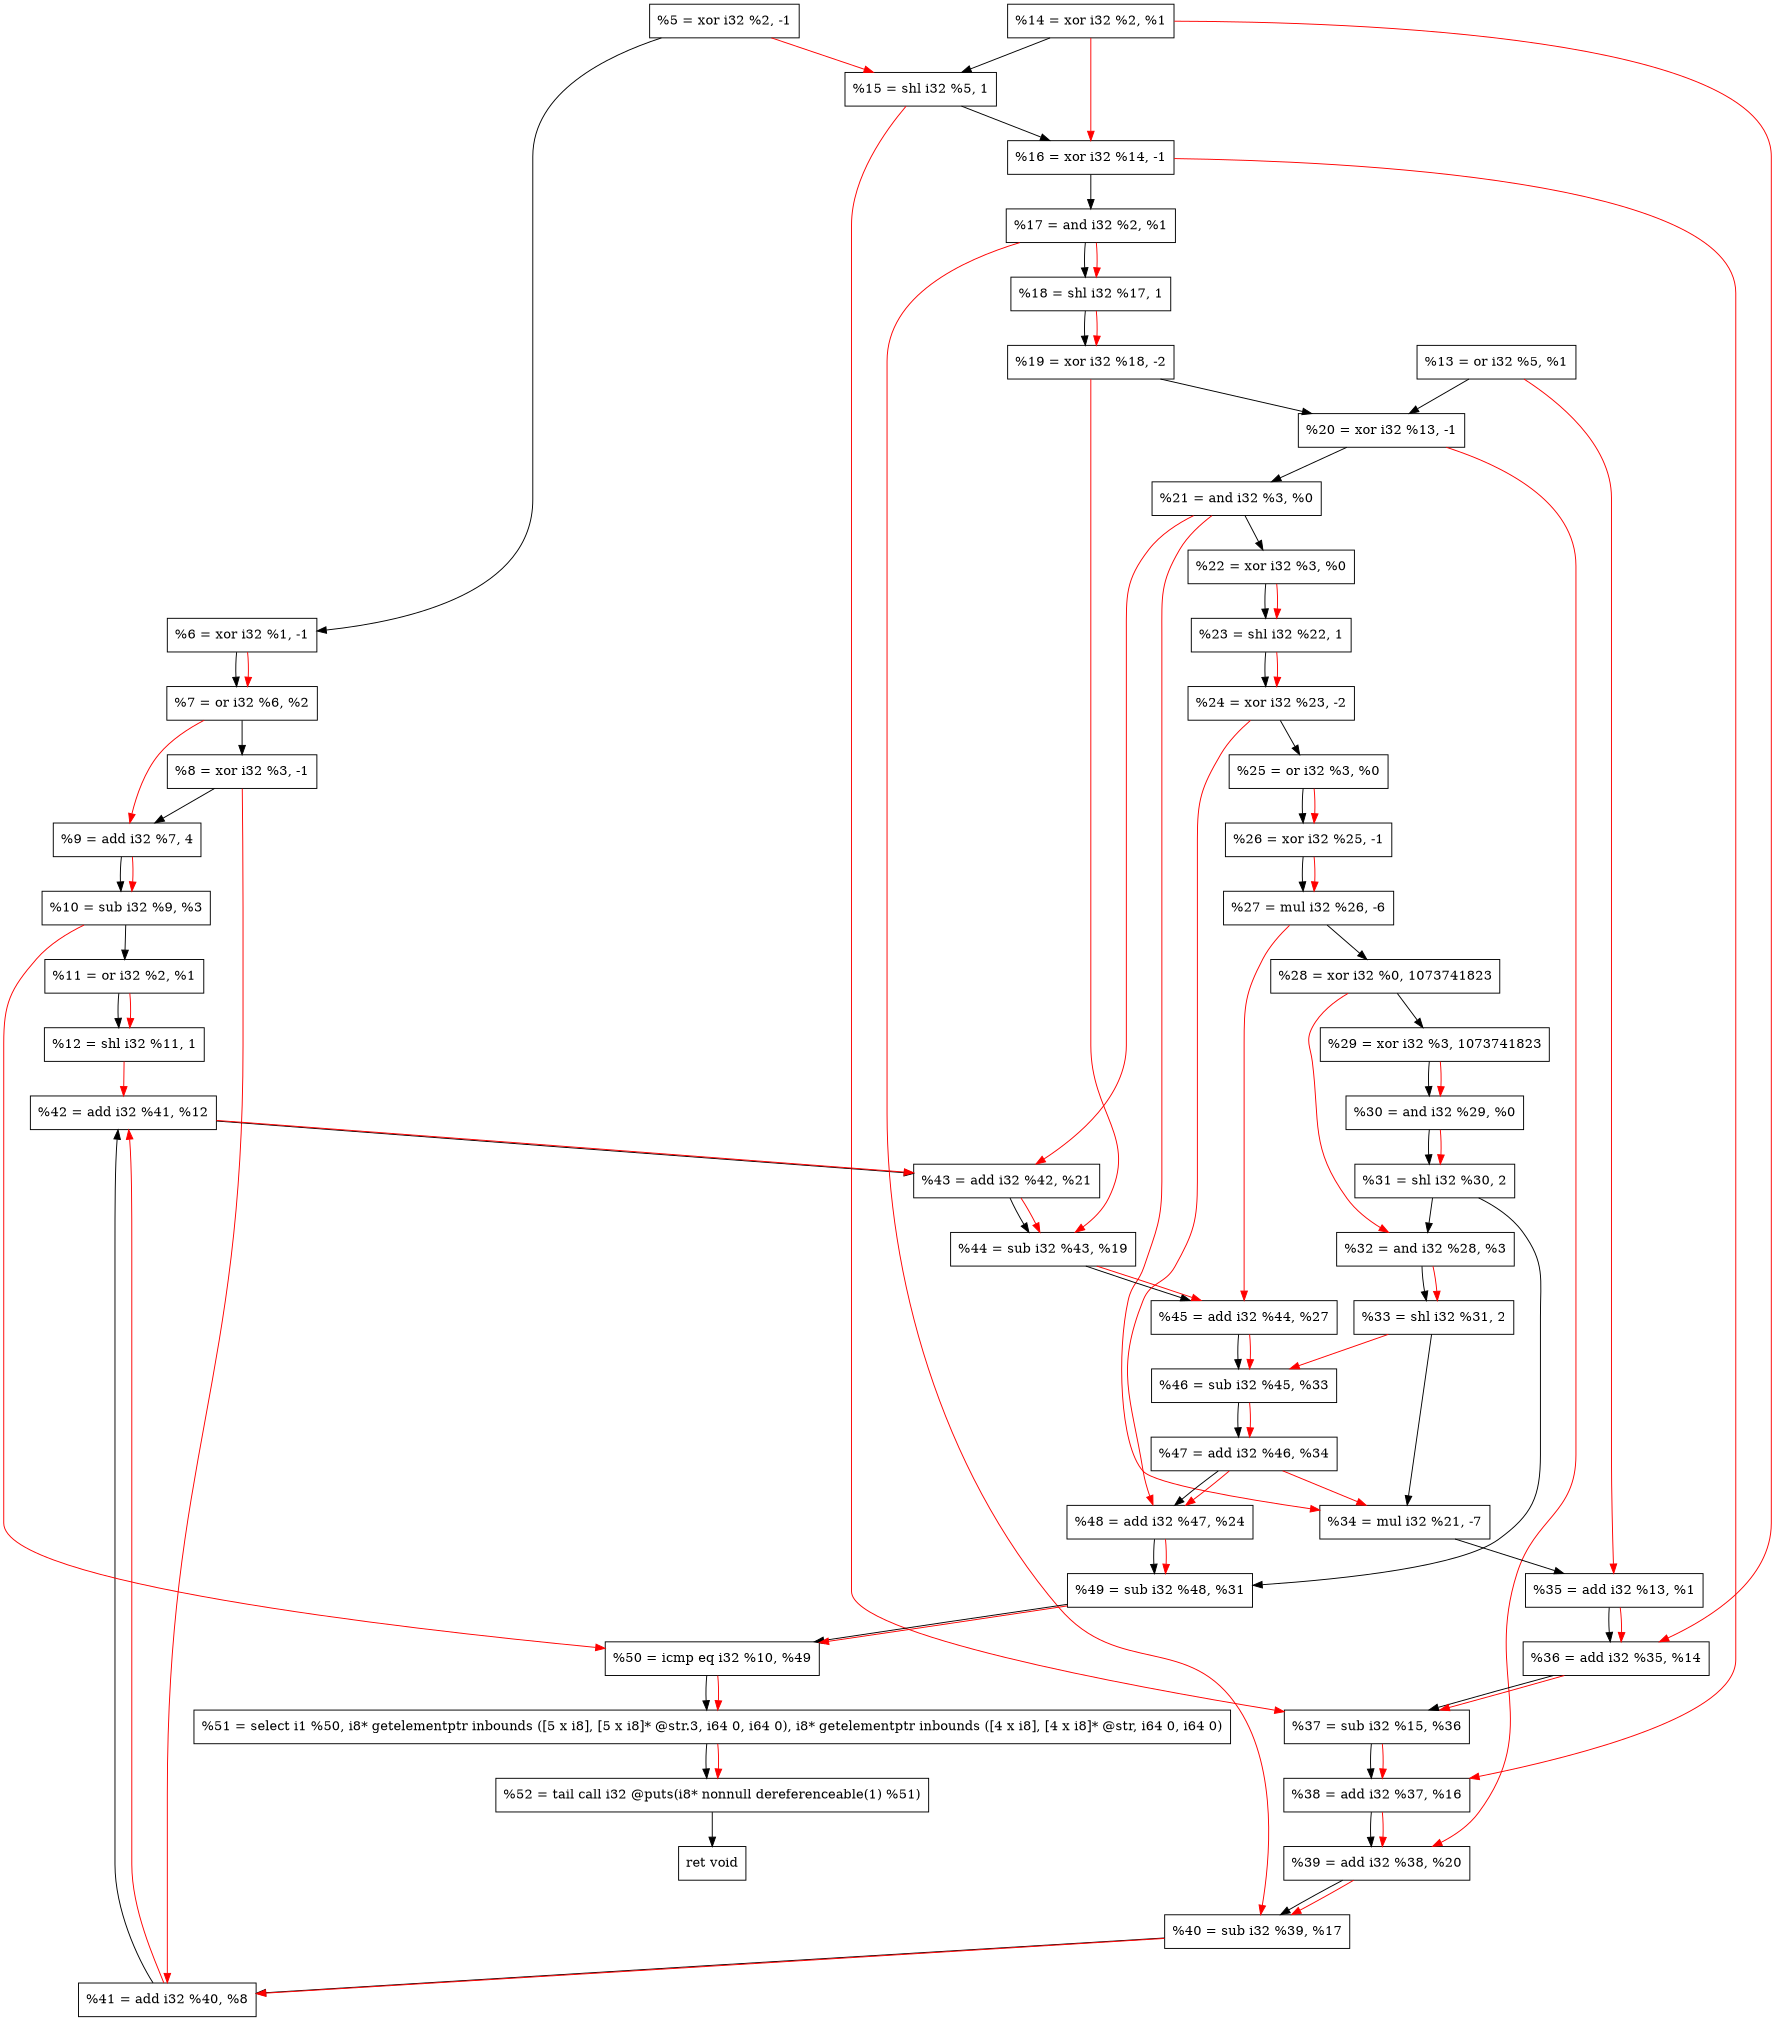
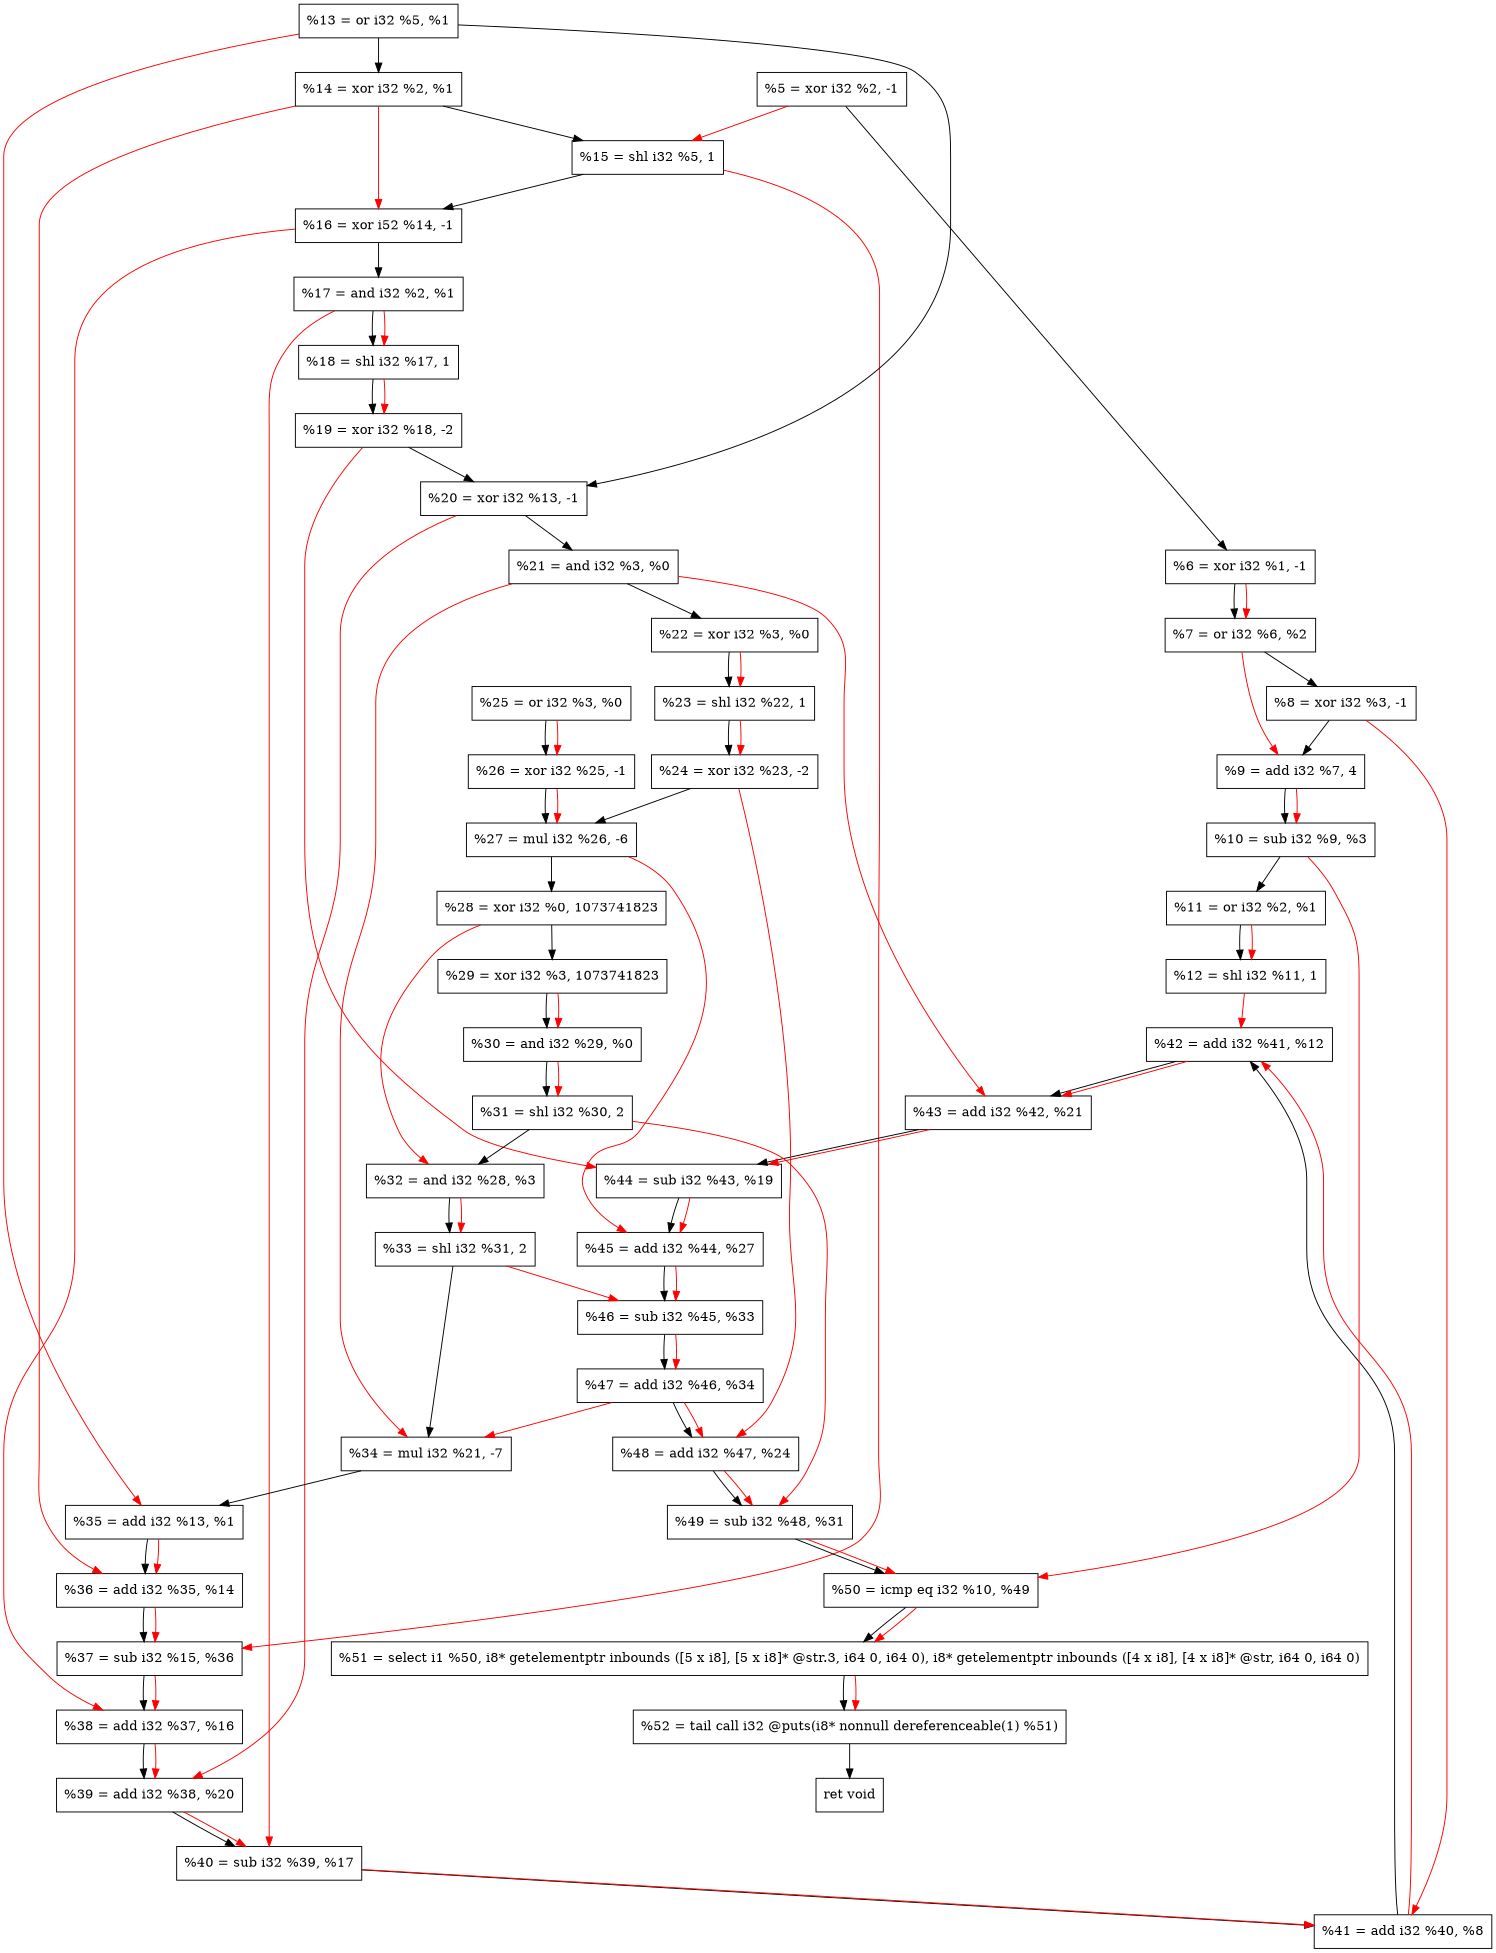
none -> (379, 51)
(1091, 158) -> (379, 226)
(1288, 733) -> (648, 804)
(1538, 1484) -> (827, 1249)
